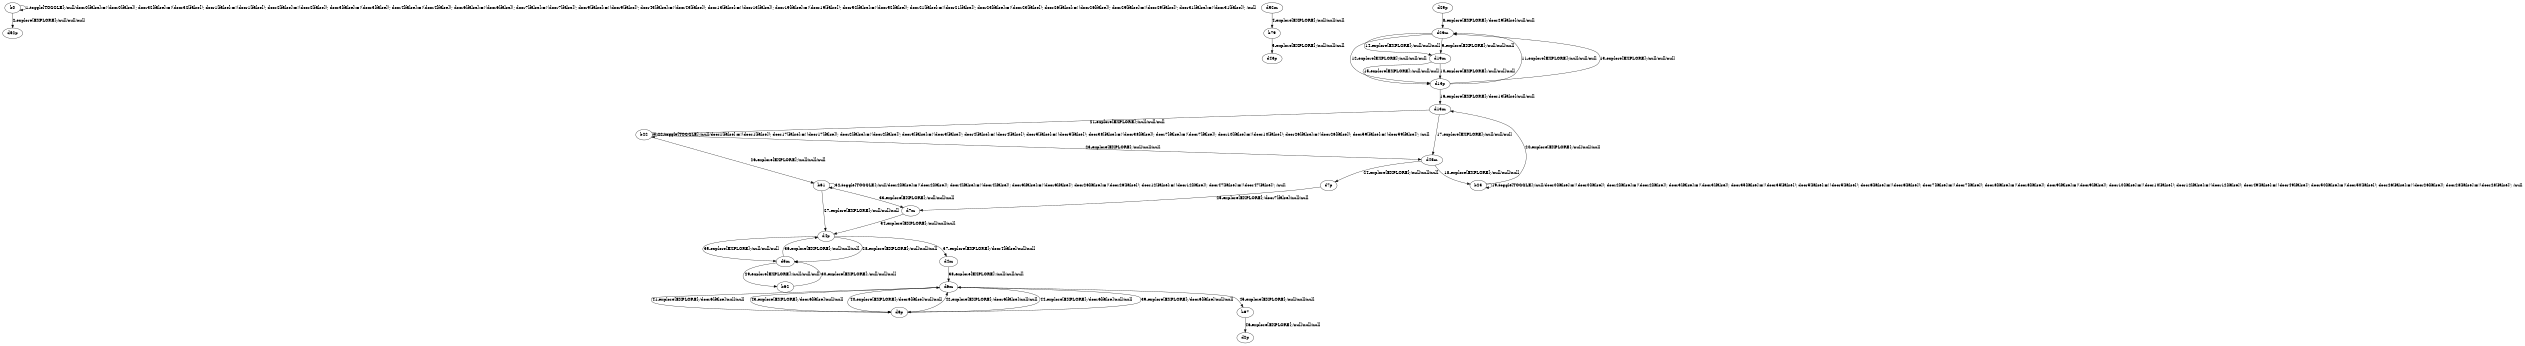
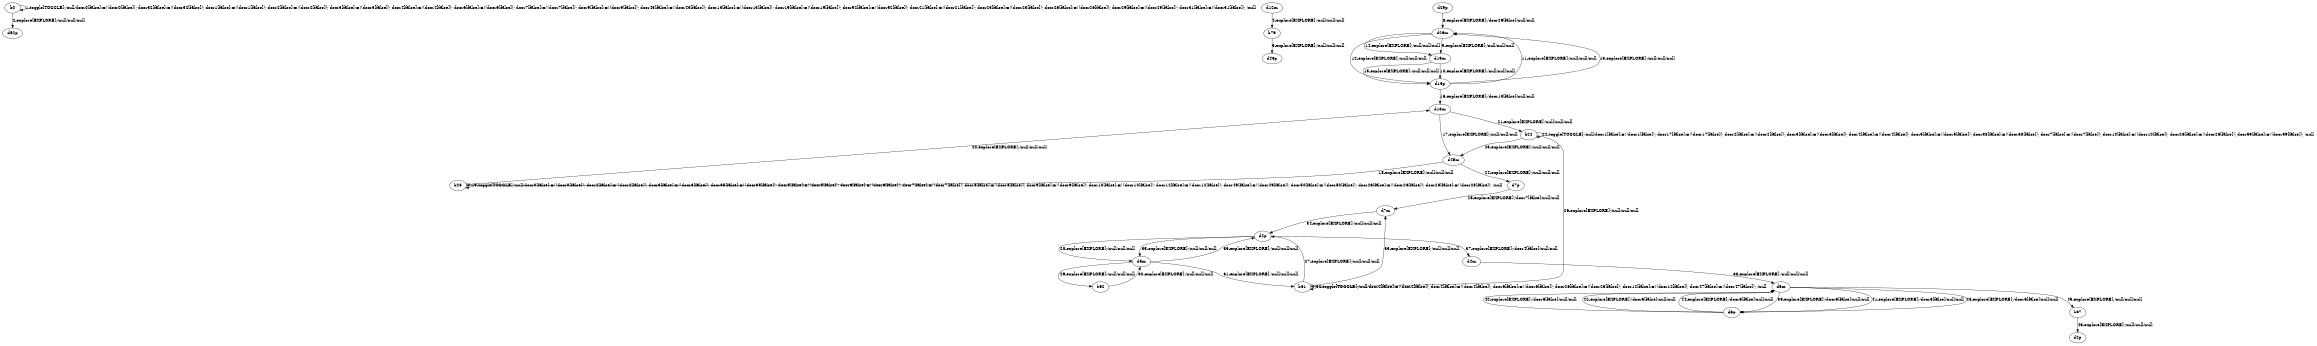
(1272, 8) -> (1272, 8)
none -> (1221, 275)
